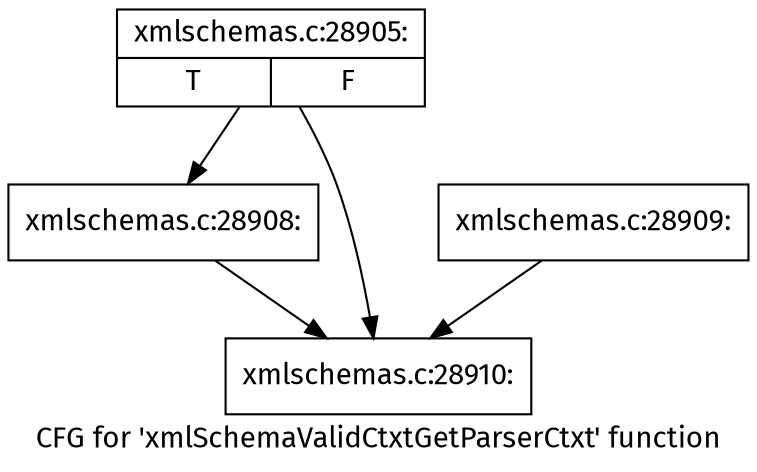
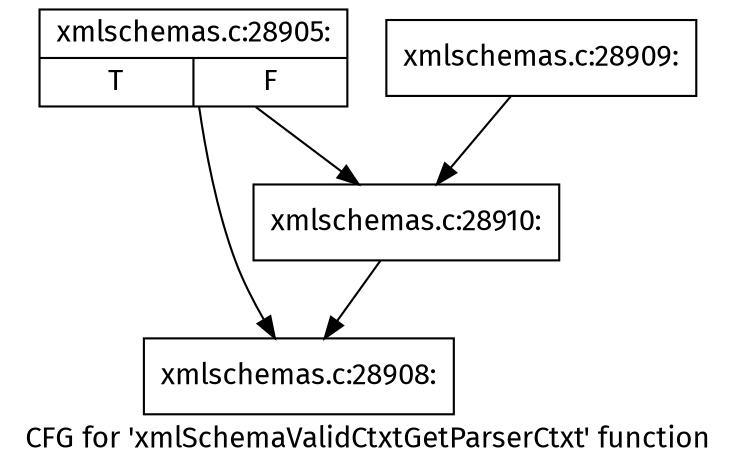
(262, 293) -> (359, 291)
